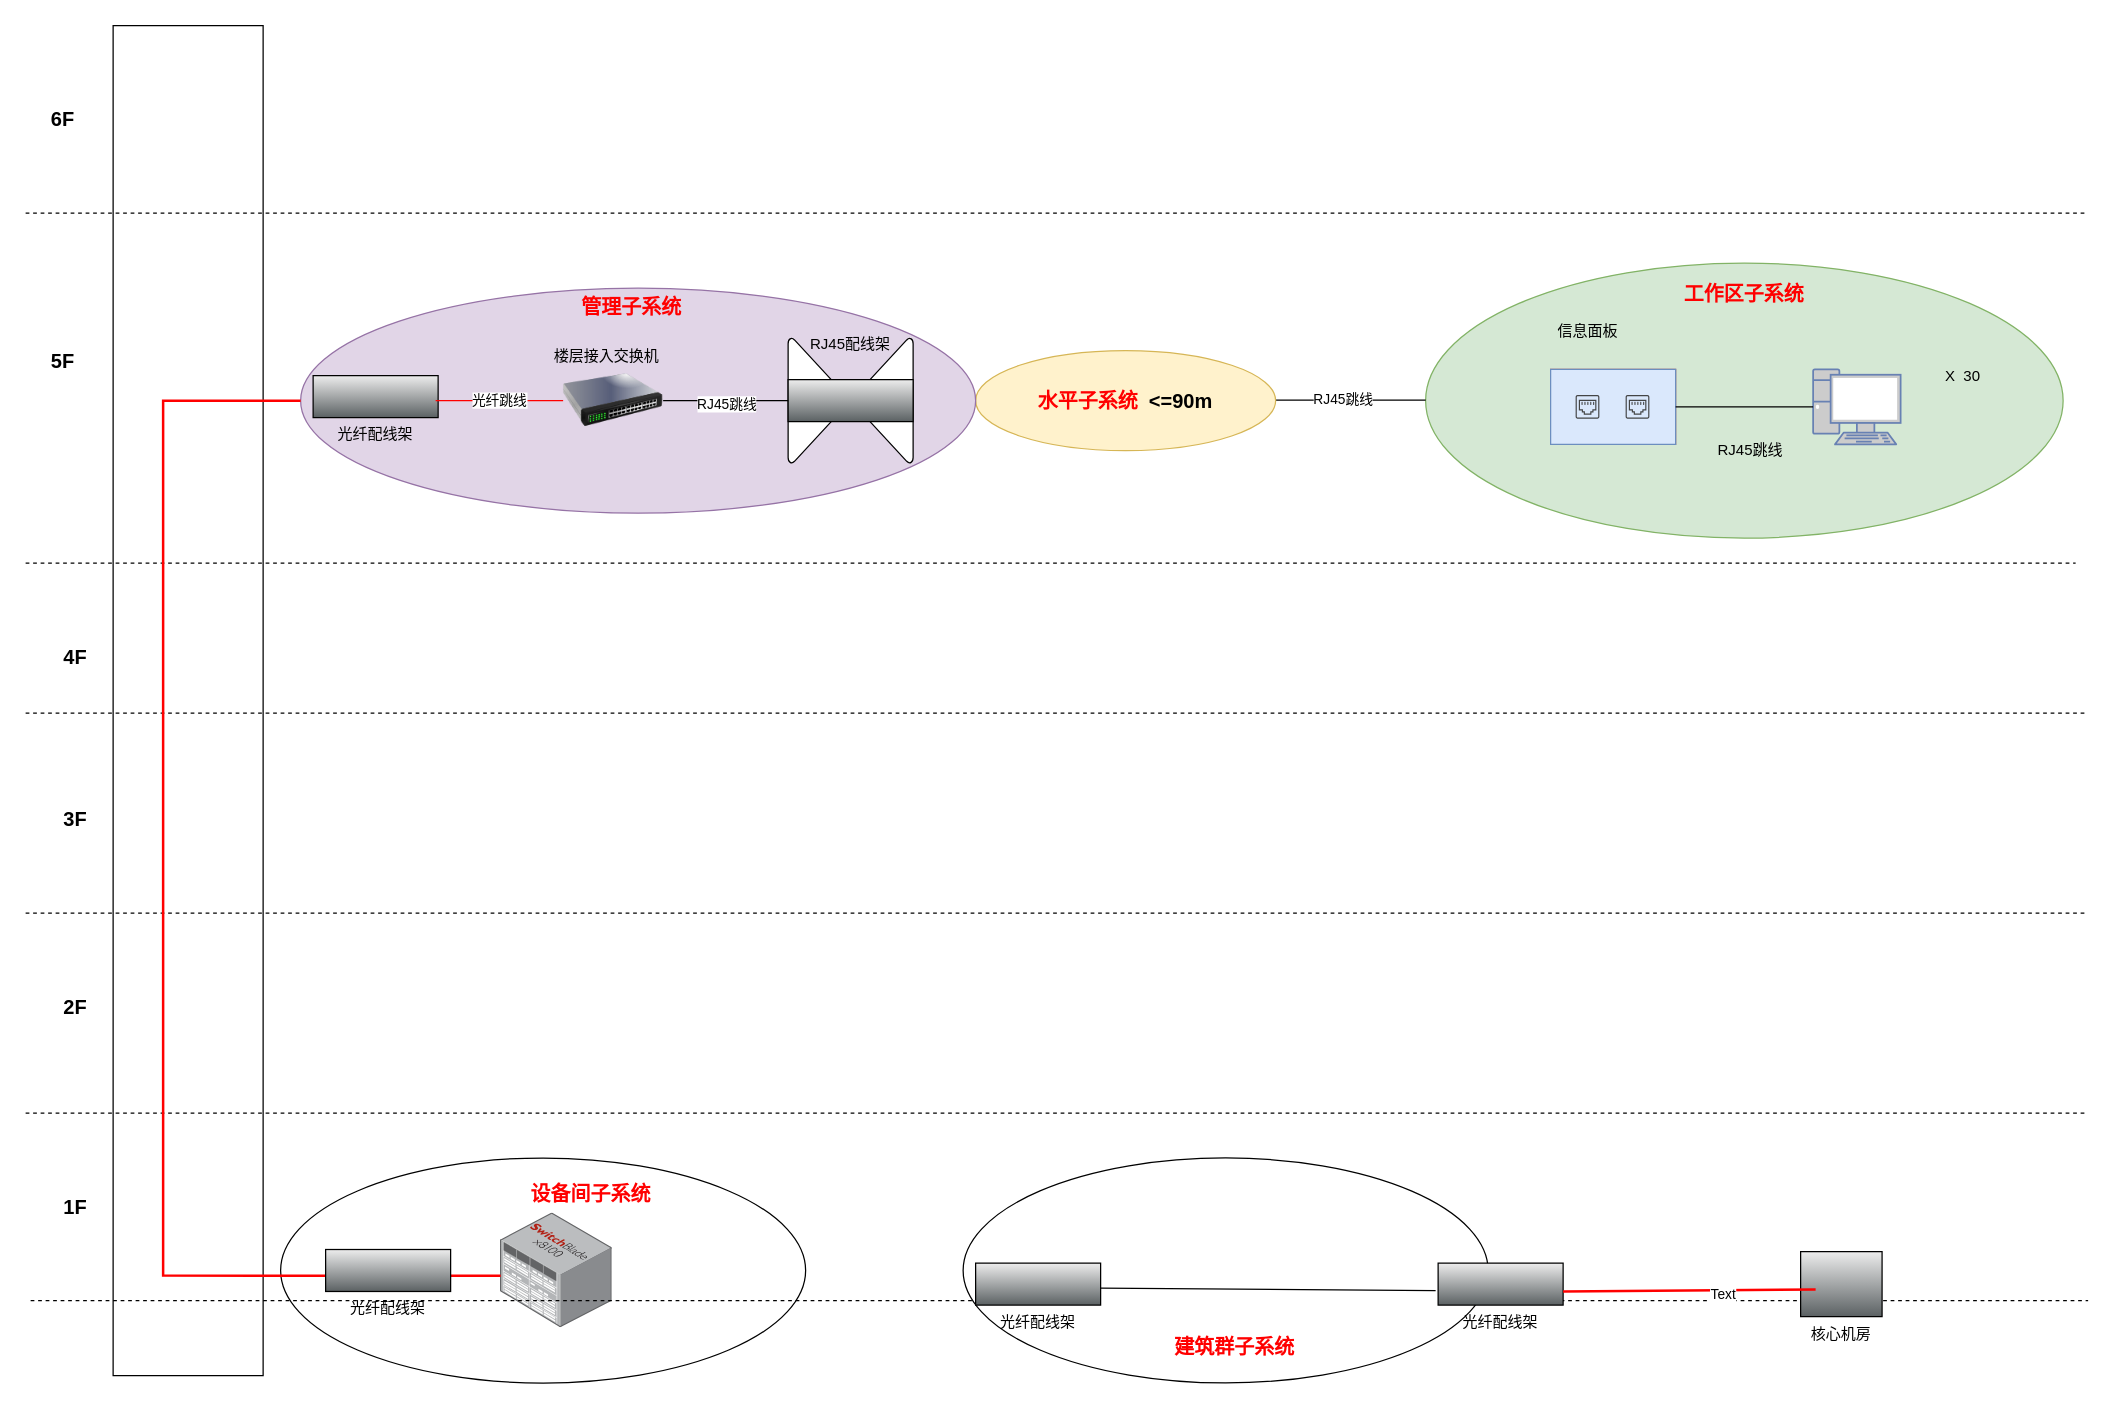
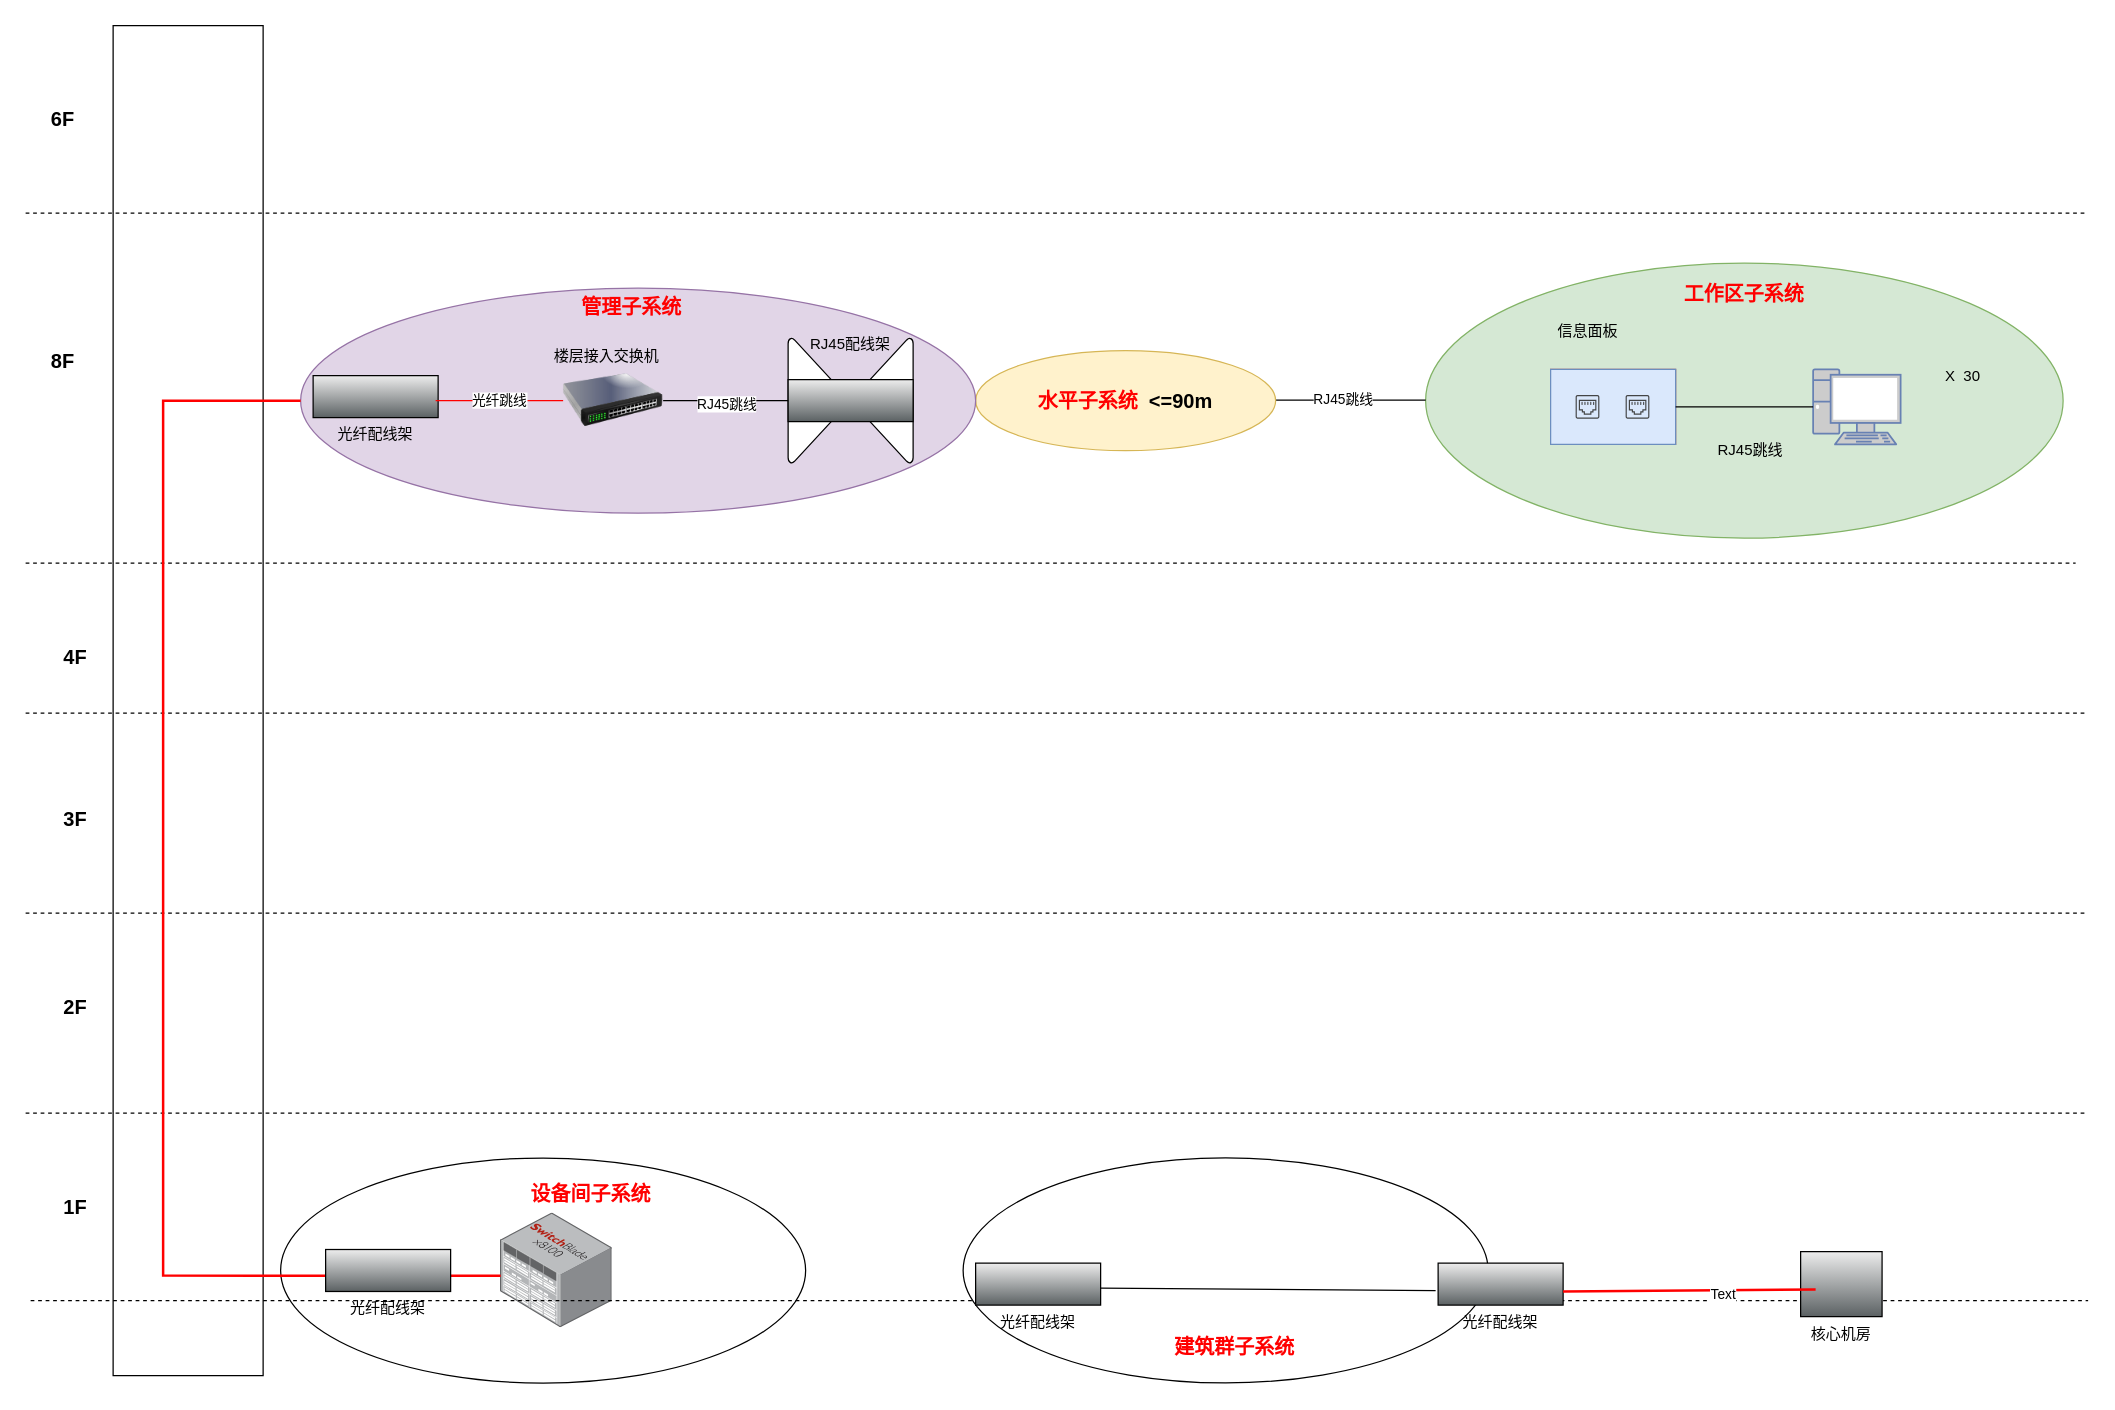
(63, 361) -> (63, 361)
